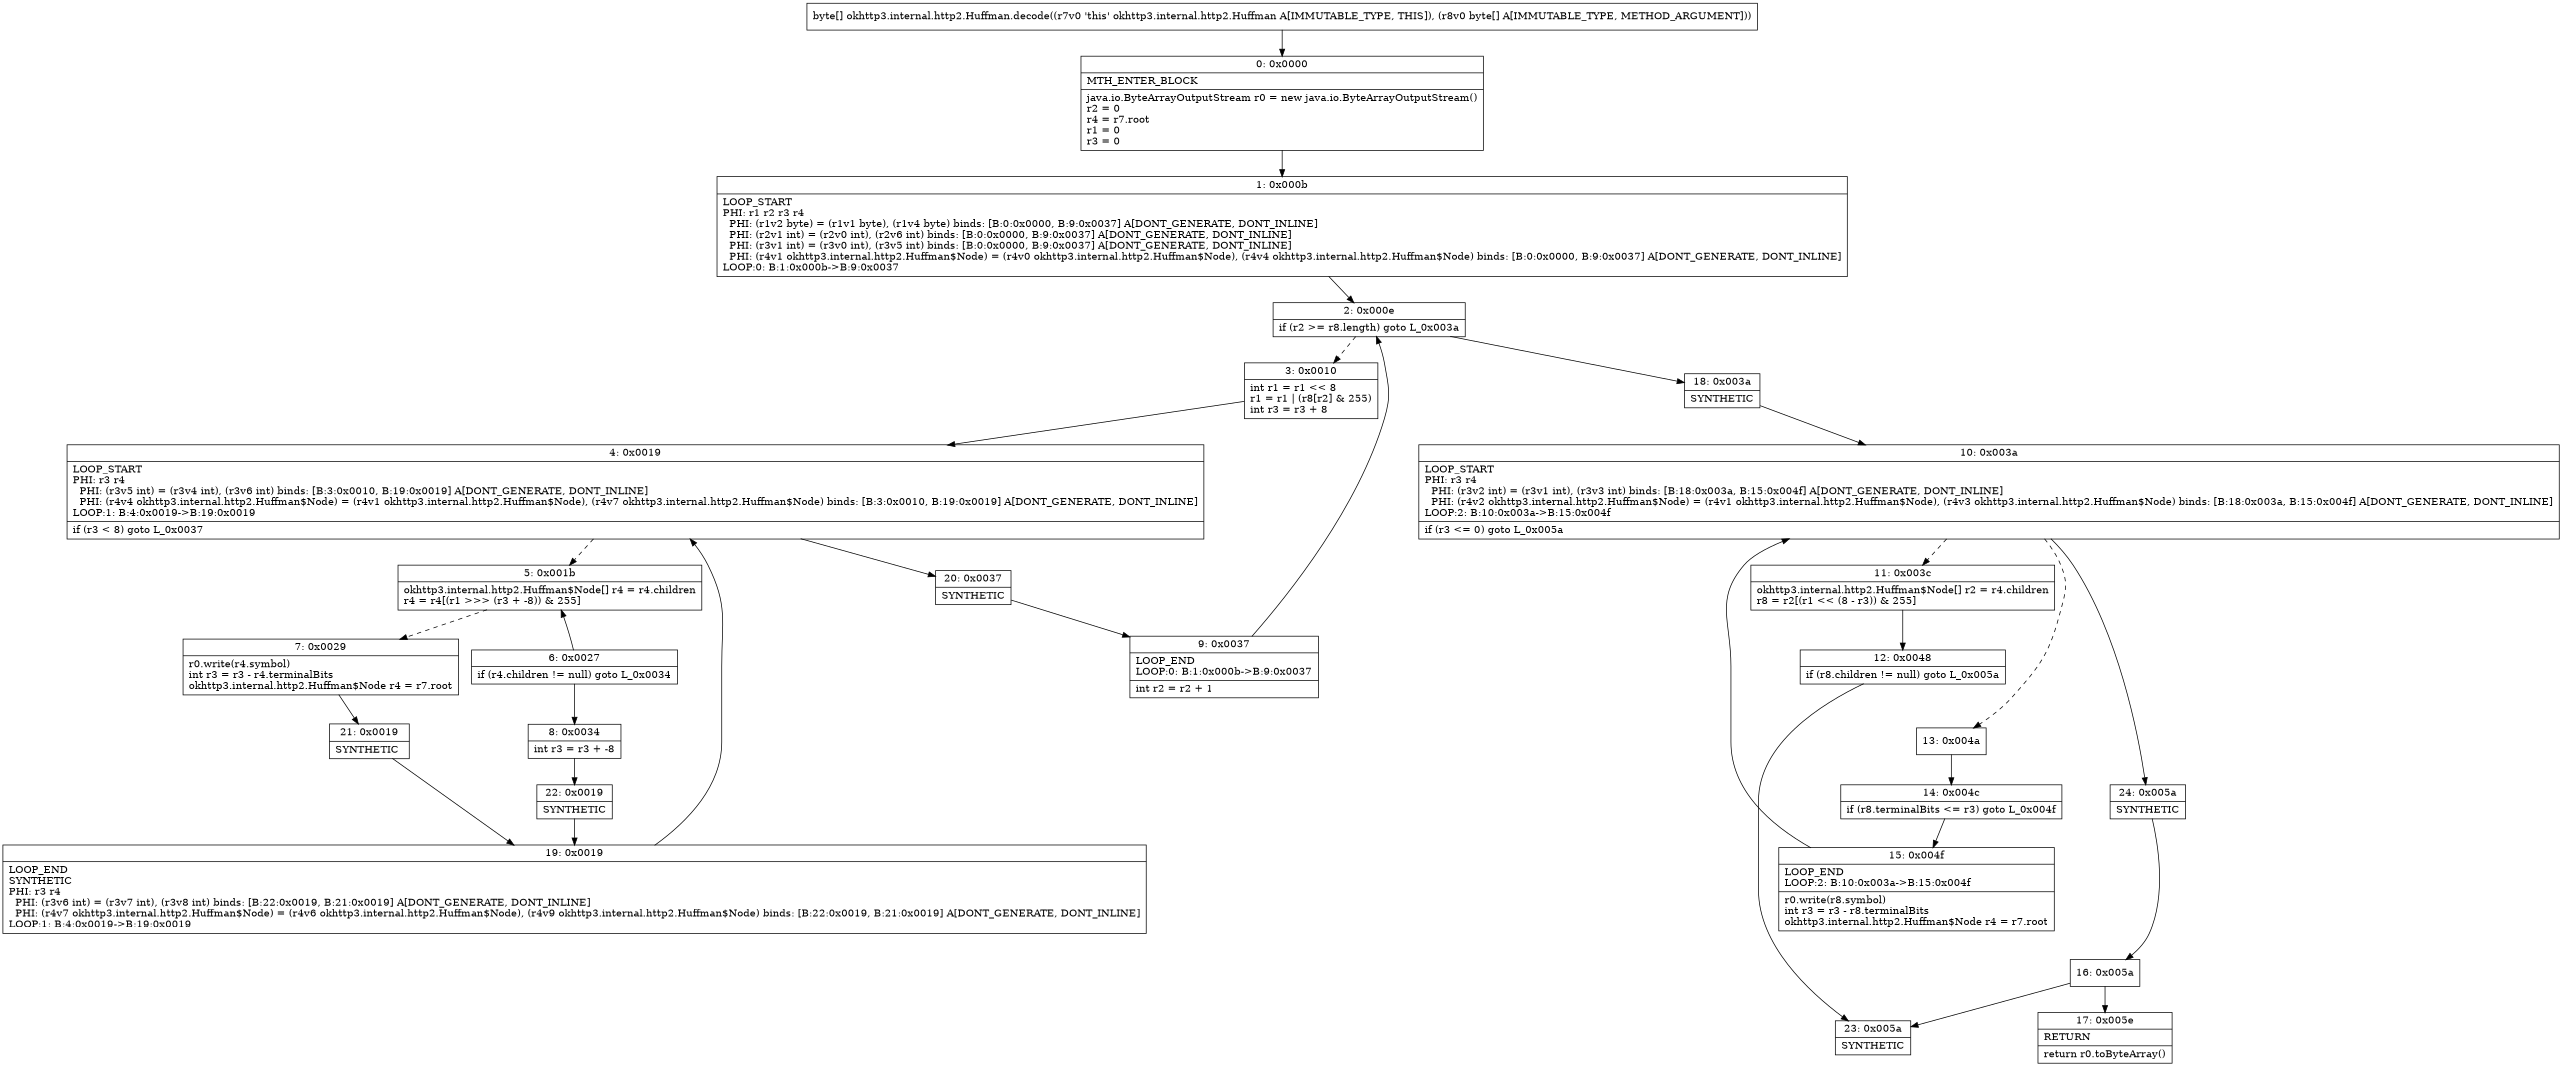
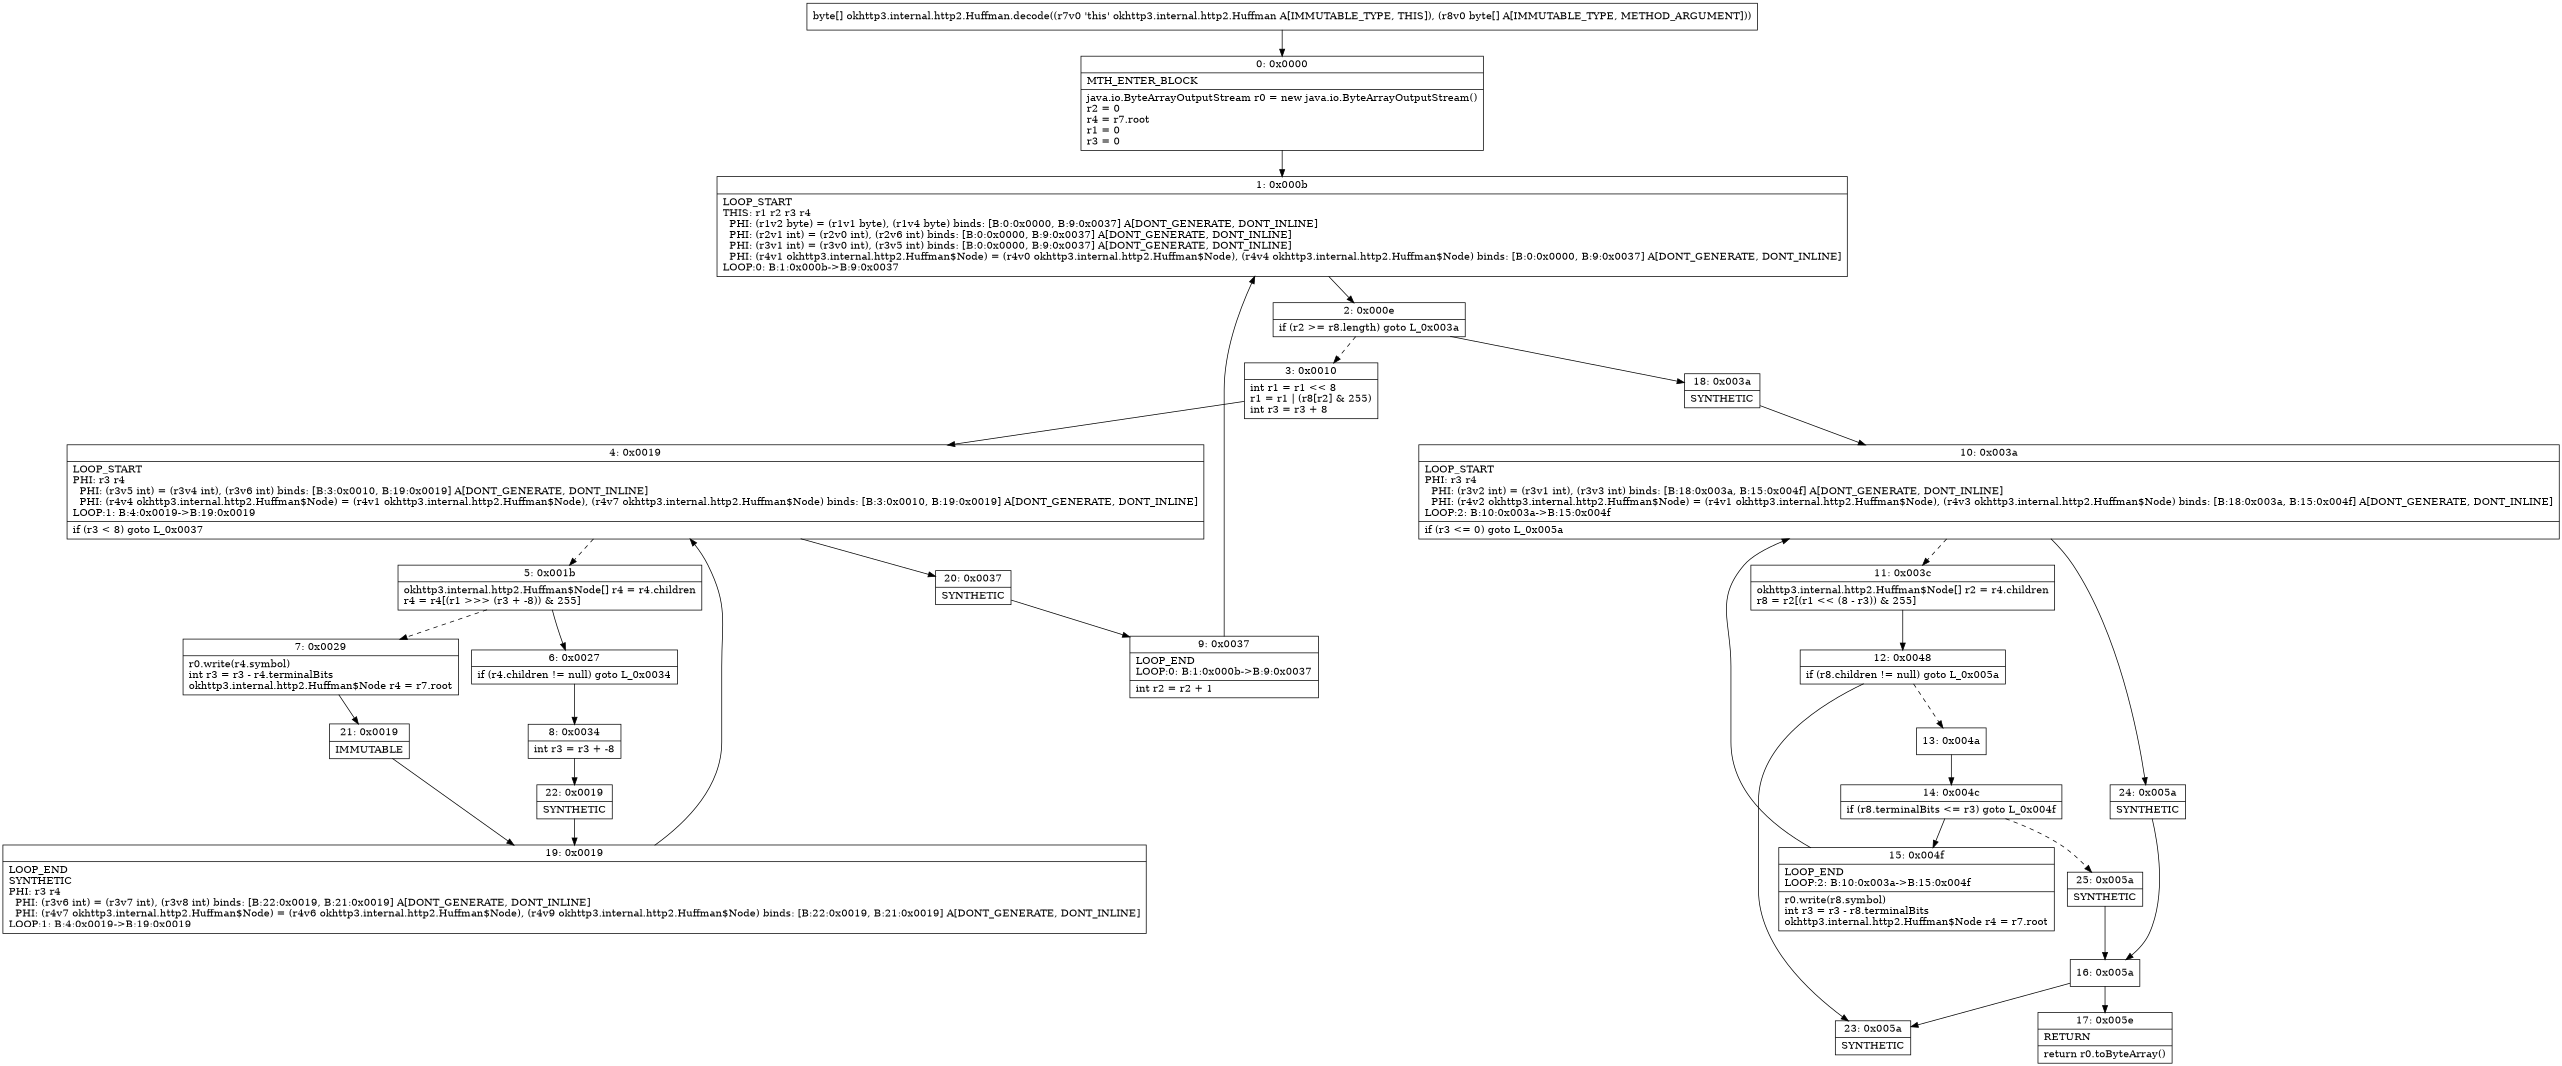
(766, 213) -> (769, 213)
(1349, 501) -> (1224, 458)
(569, 633) -> (557, 627)
(2051, 642) -> (1926, 703)
(367, 750) -> (369, 750)
none -> (2105, 889)
